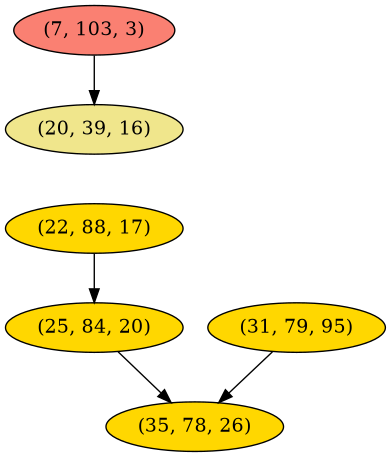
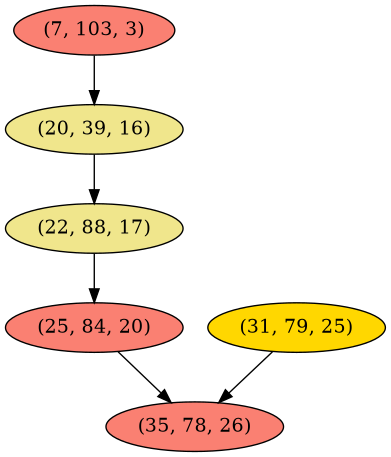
none -> (94, 172)
(94, 228) -> (94, 228)
(94, 328) -> (94, 328)
(297, 328) -> (297, 328)
(195, 427) -> (195, 427)
